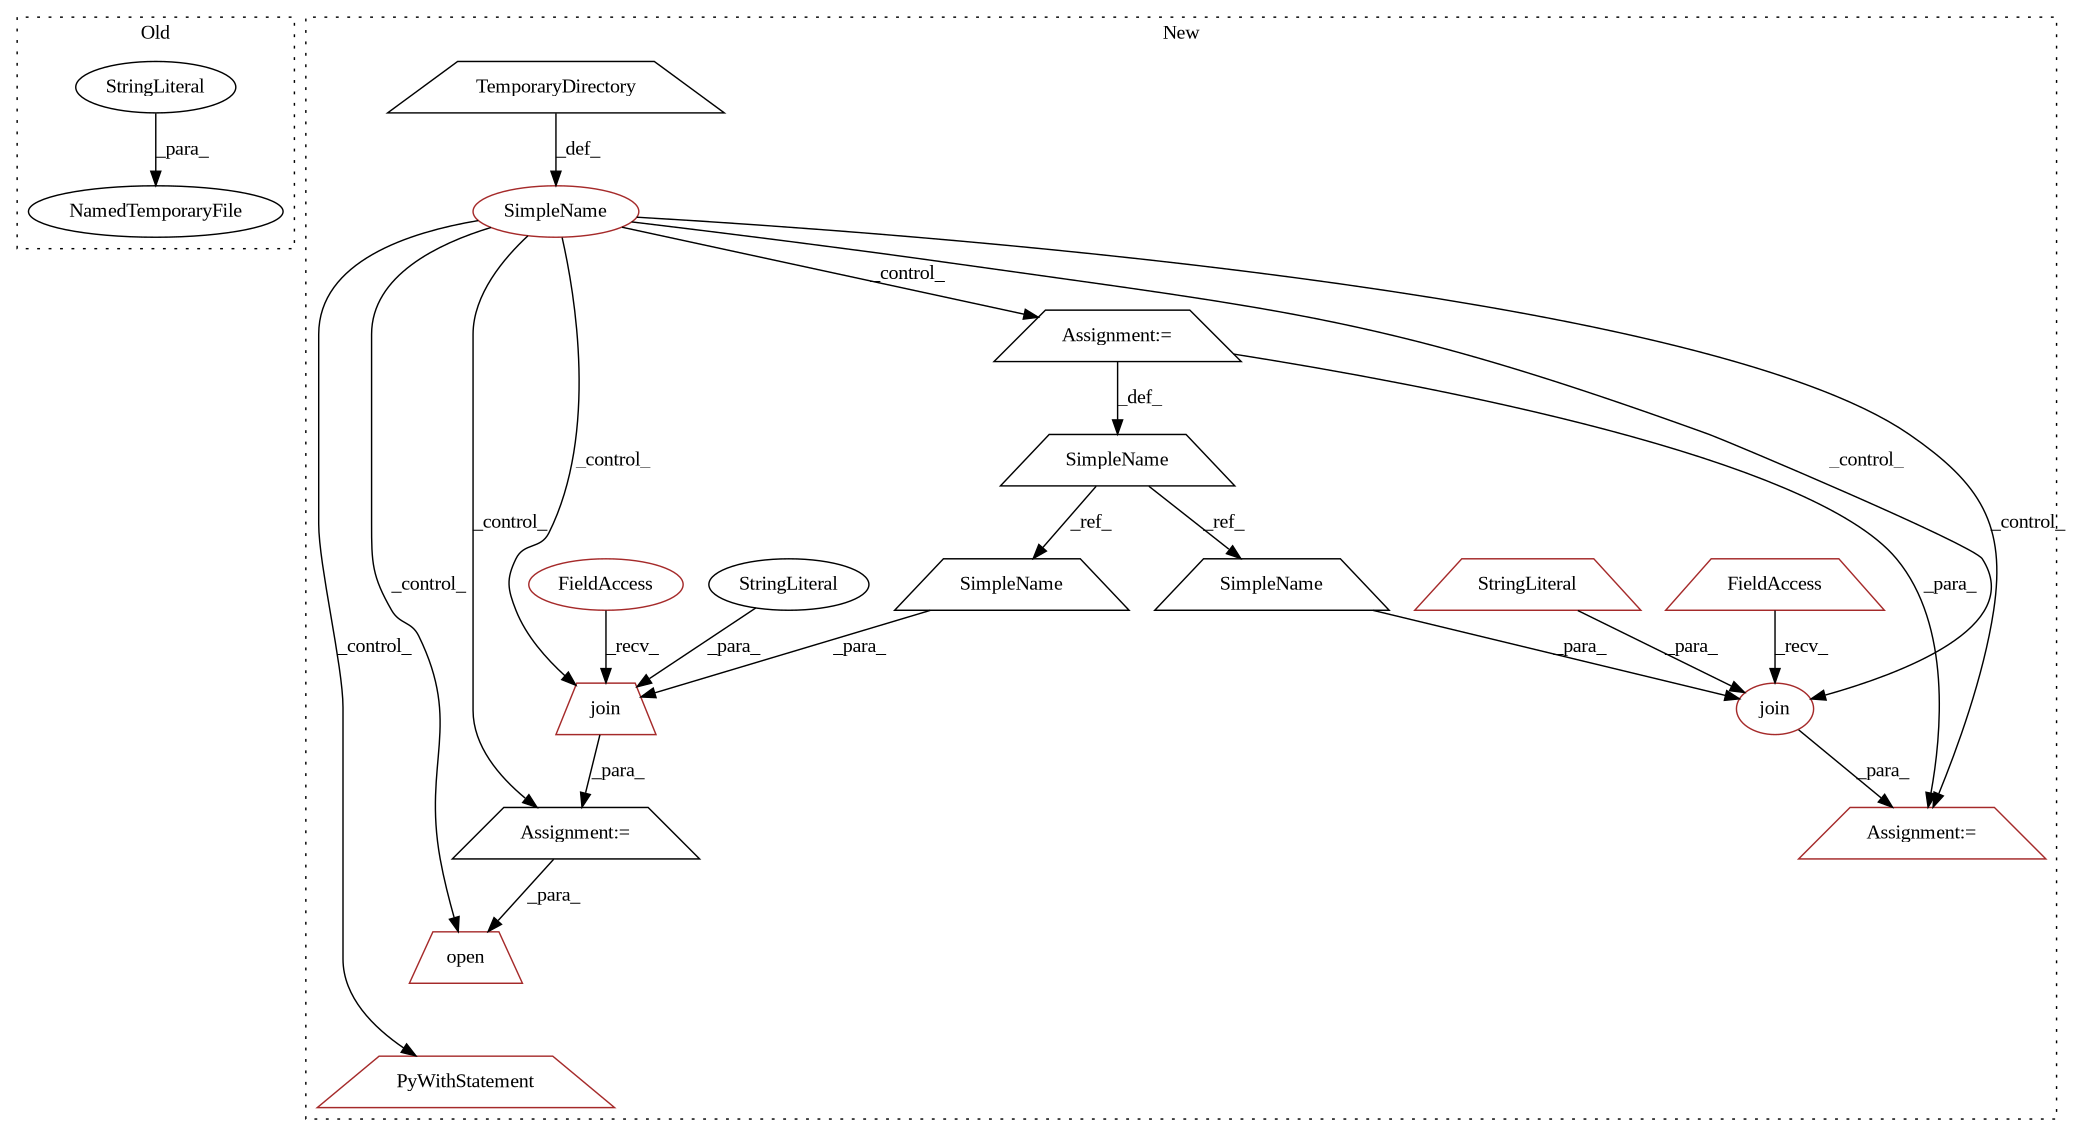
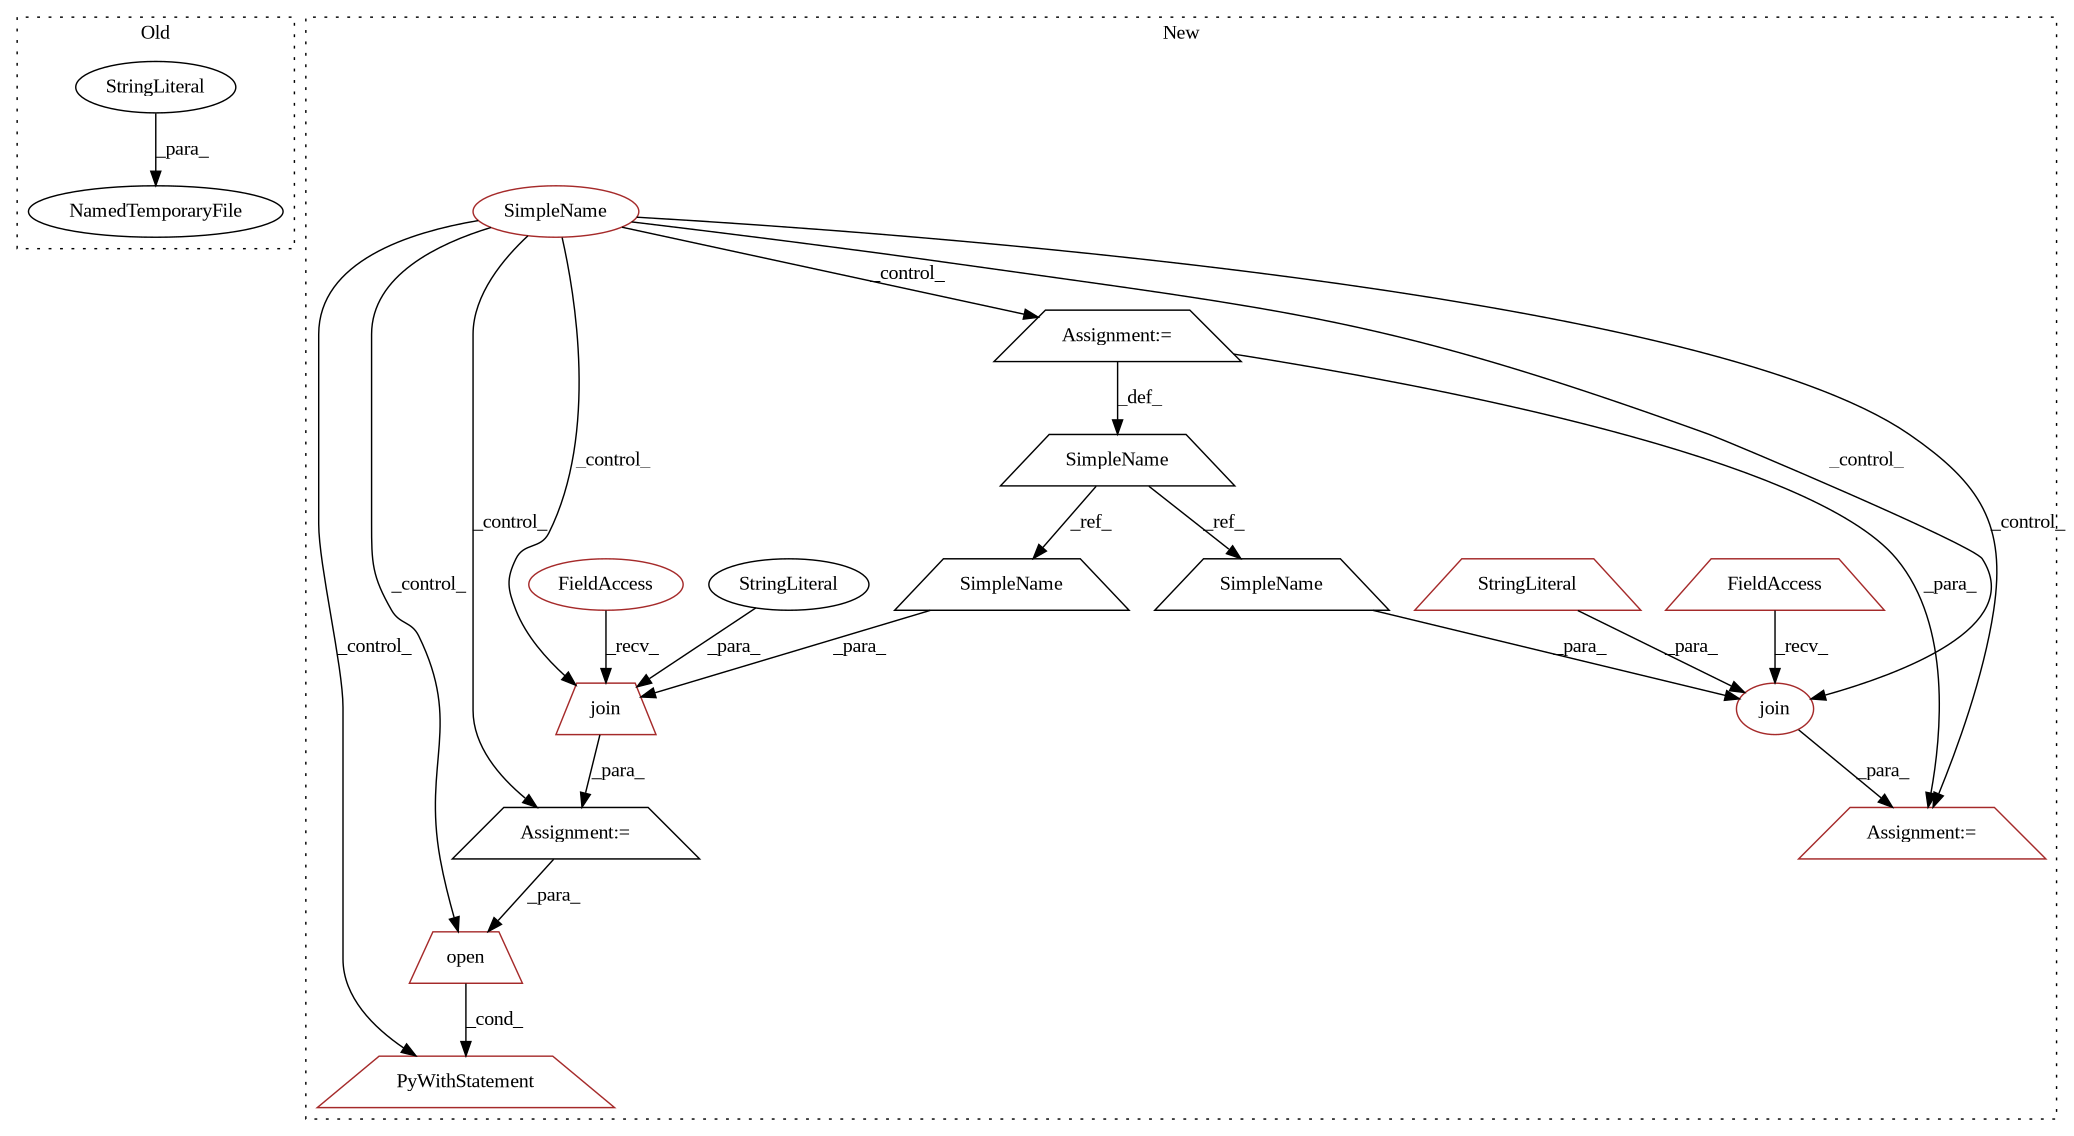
(556, 87) -> none
none -> (466, 1013)
